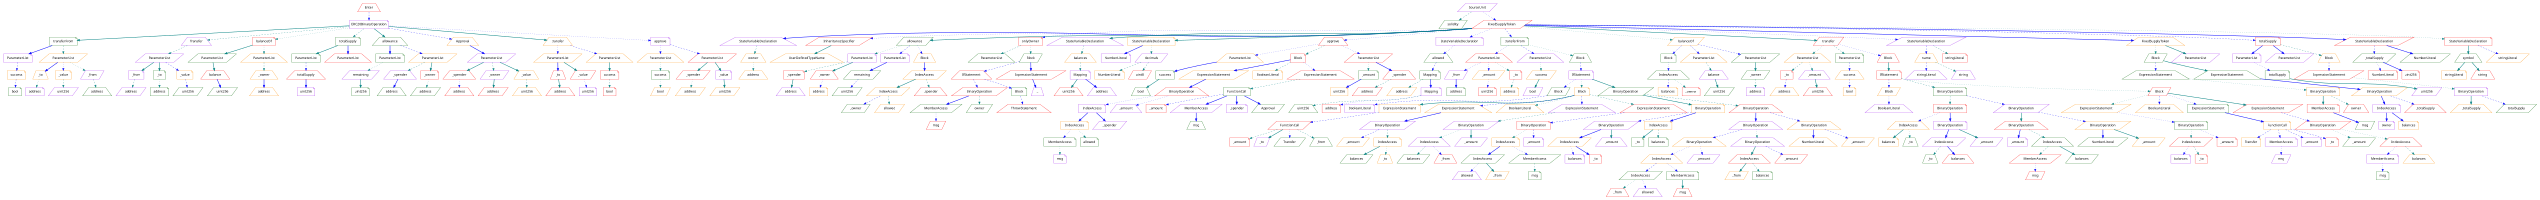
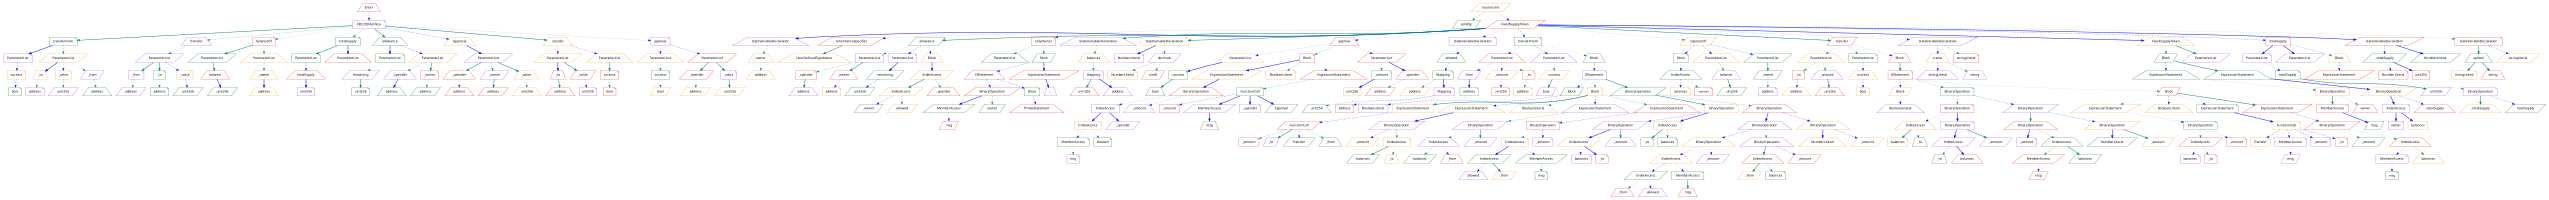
(1477, 8) -> (1491, 8)
(369, 24) -> (369, 24)
